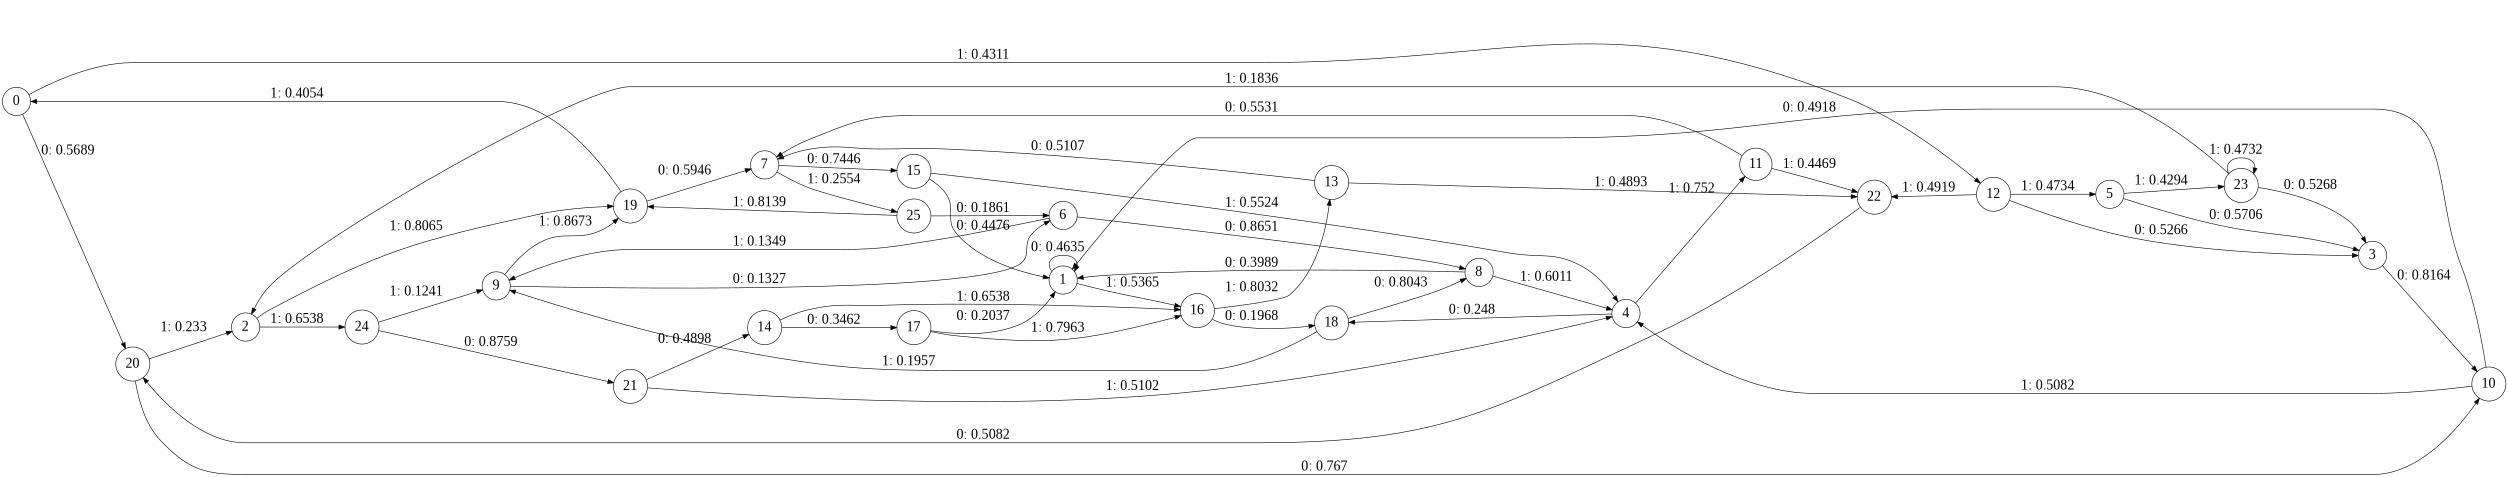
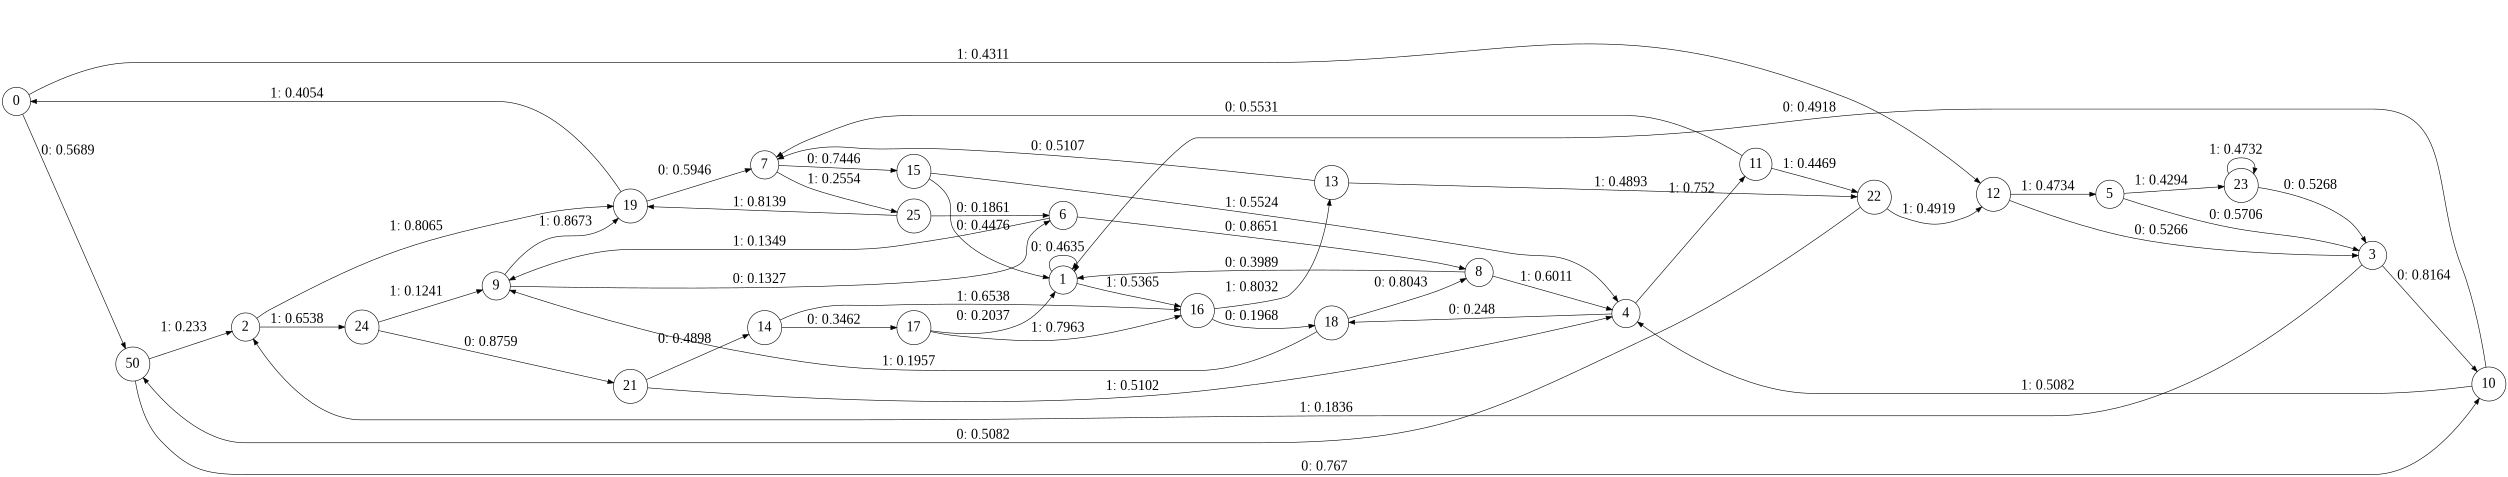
(1221, 87) -> (1316, 416)
(1937, 196) -> (1932, 224)
(133, 364) -> (133, 364)
